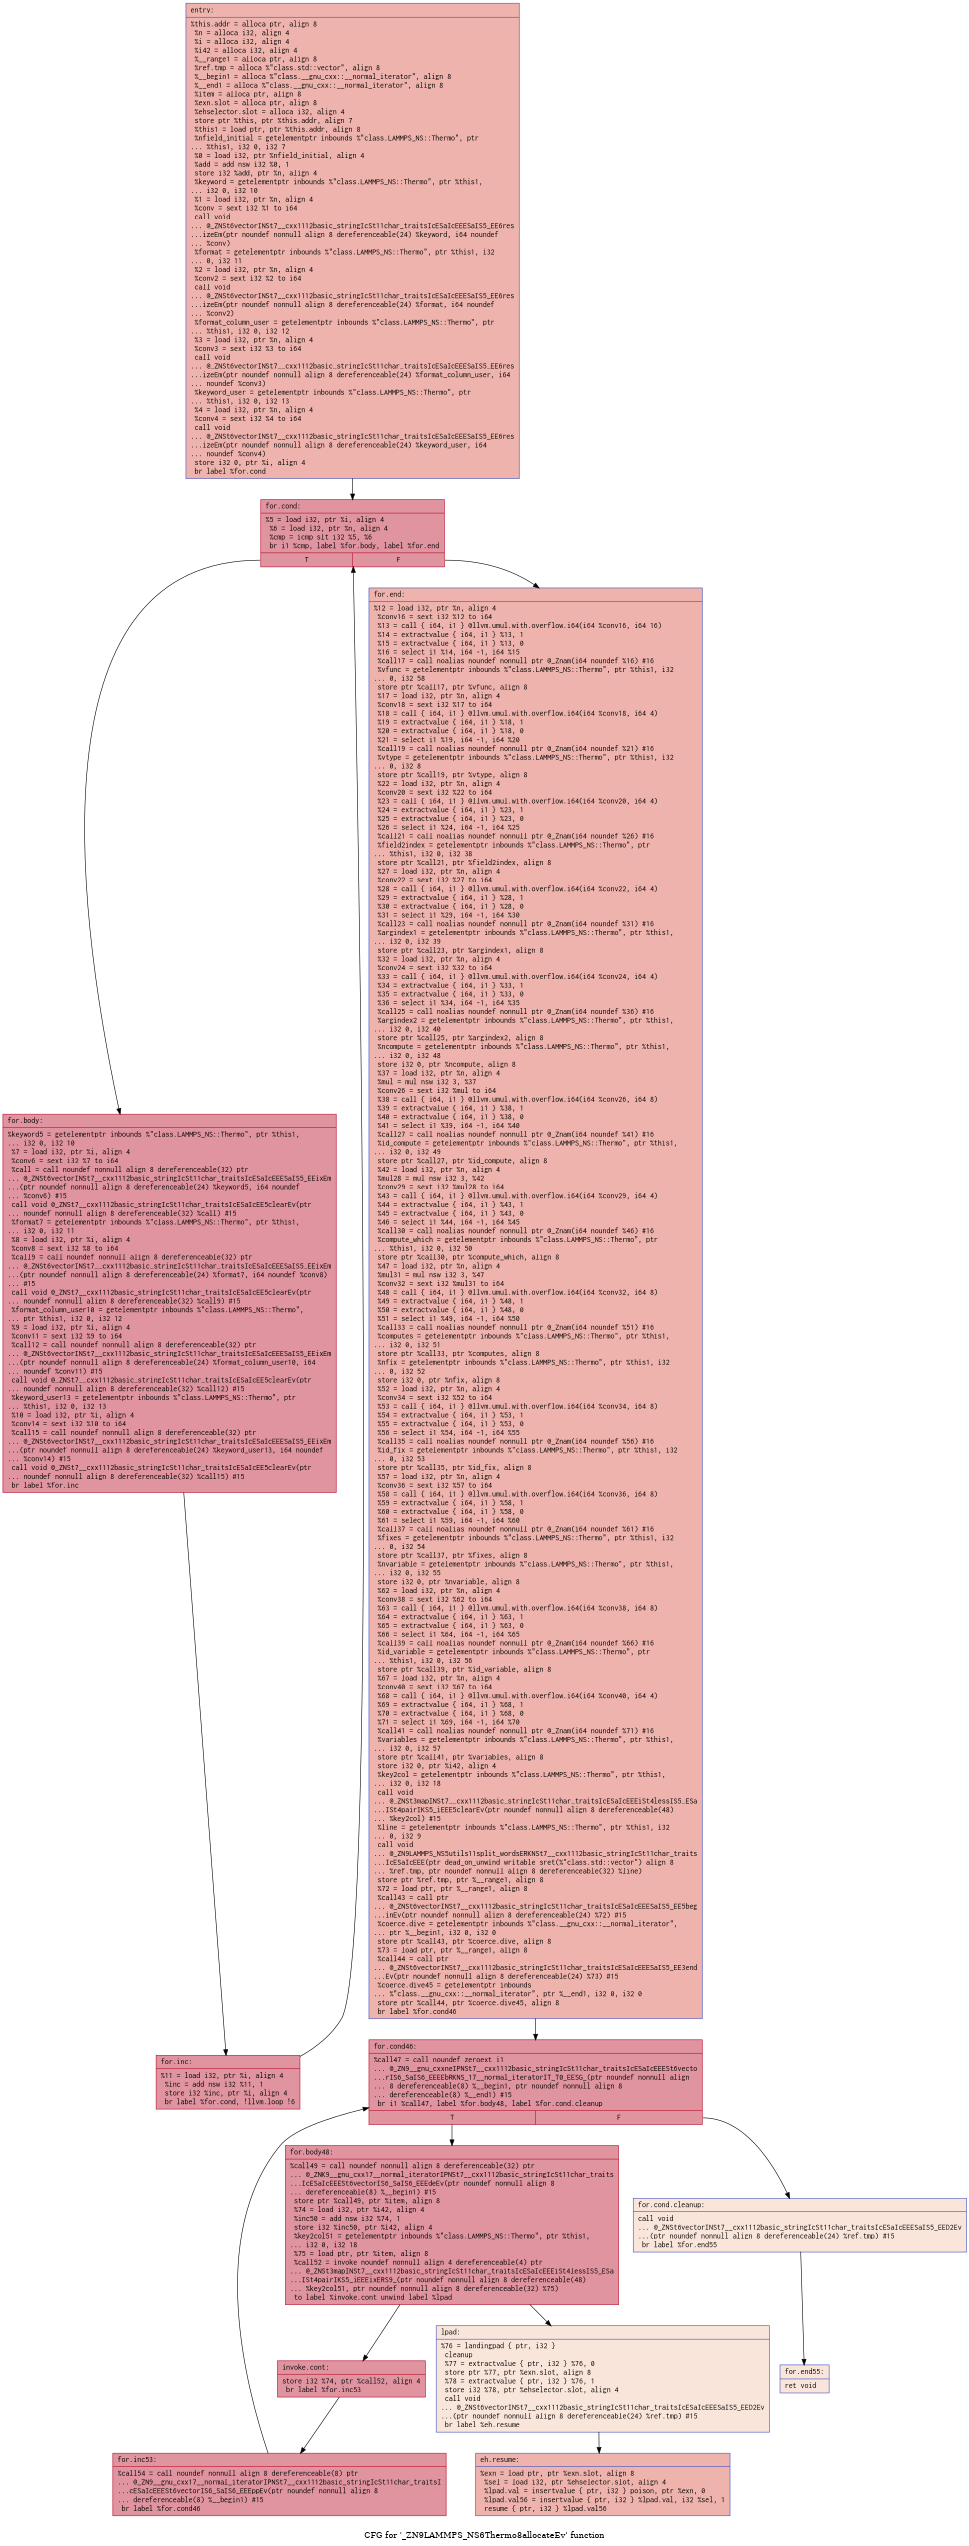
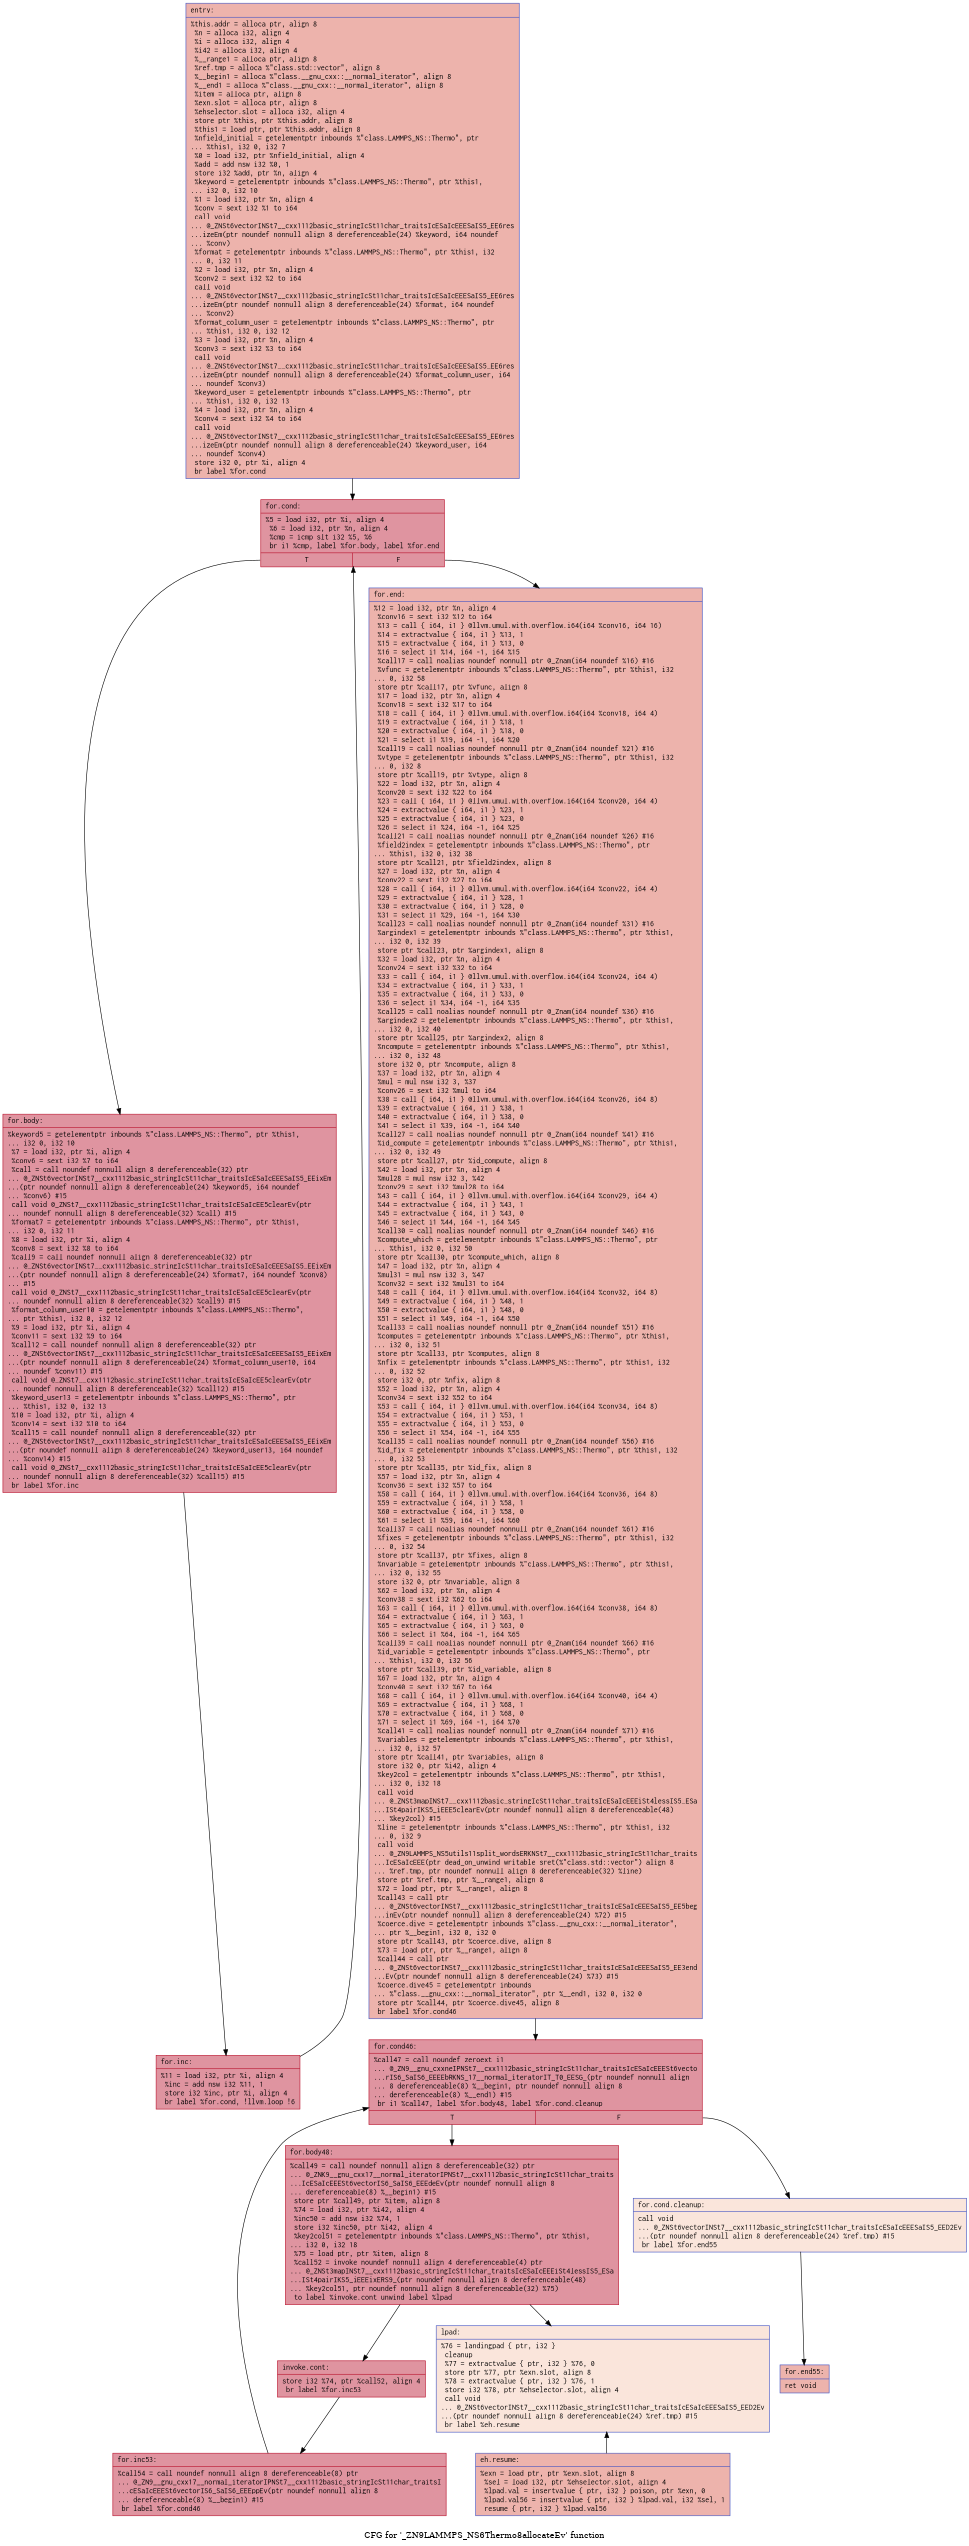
(272, 120) -> (272, 120)
(805, 2379) -> (805, 2379)
(599, 2440) -> (607, 2446)
